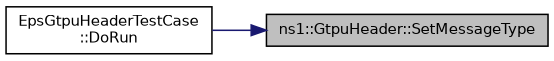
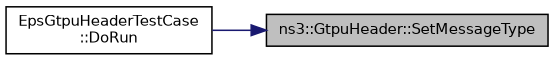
(407, 30) -> (407, 30)
